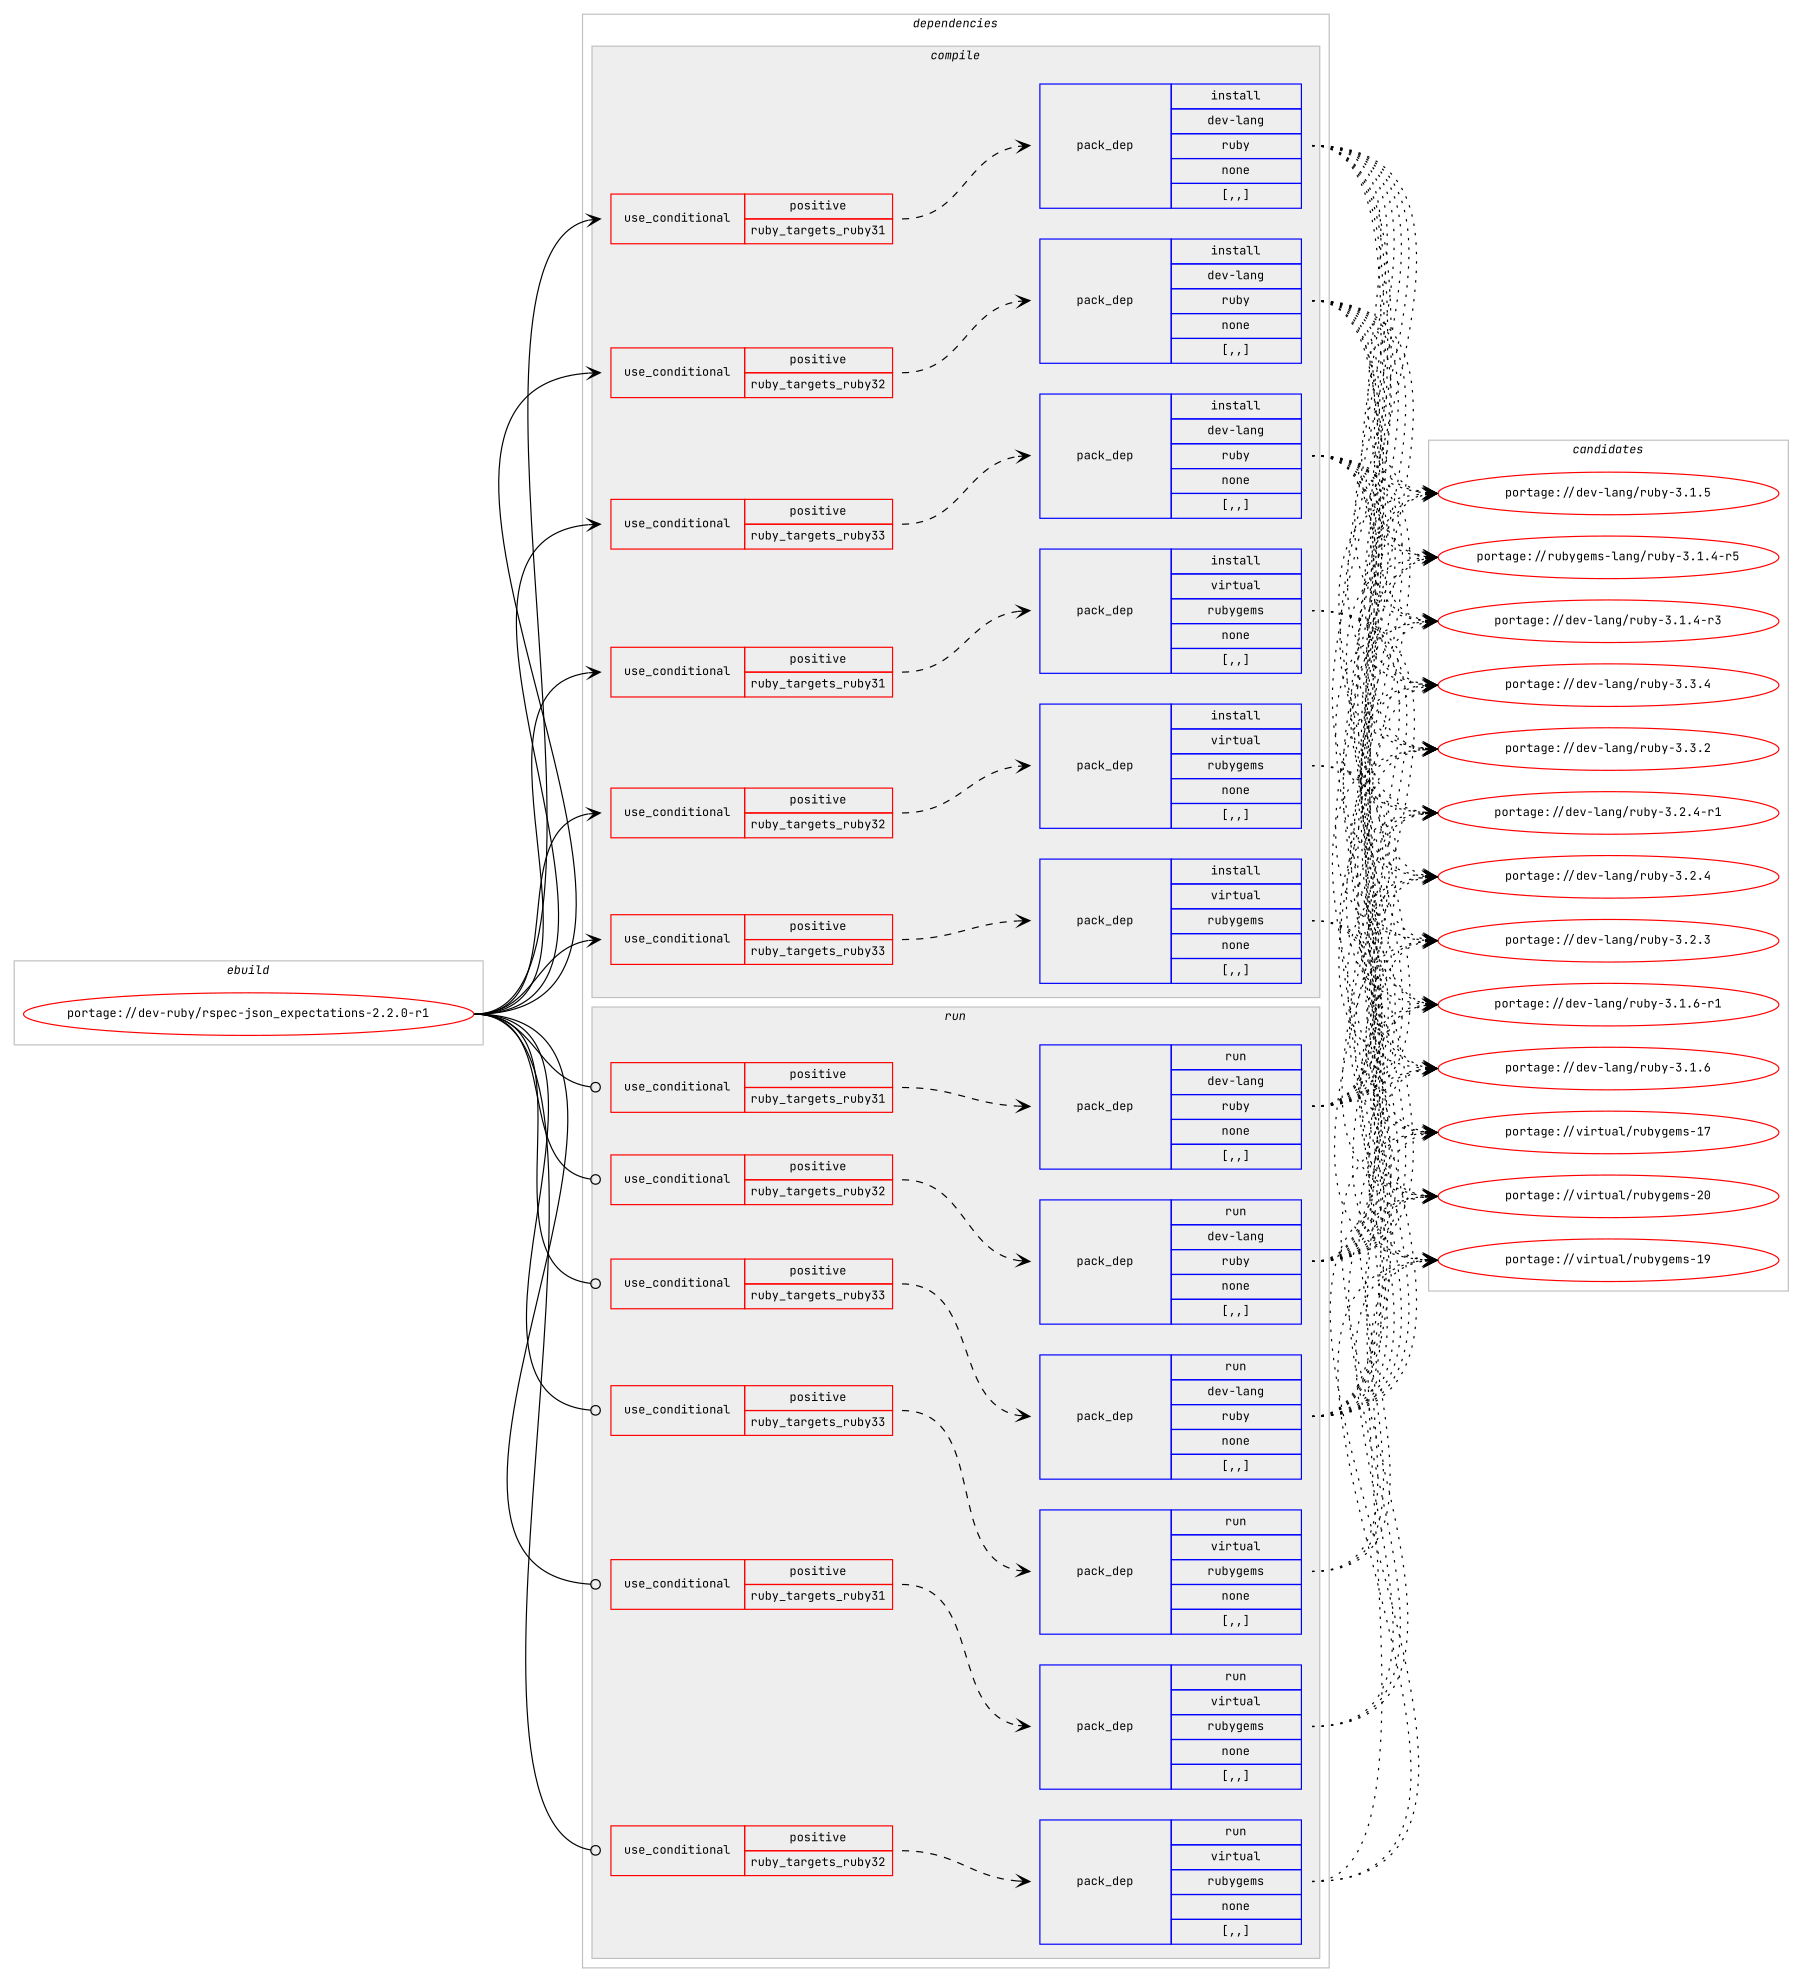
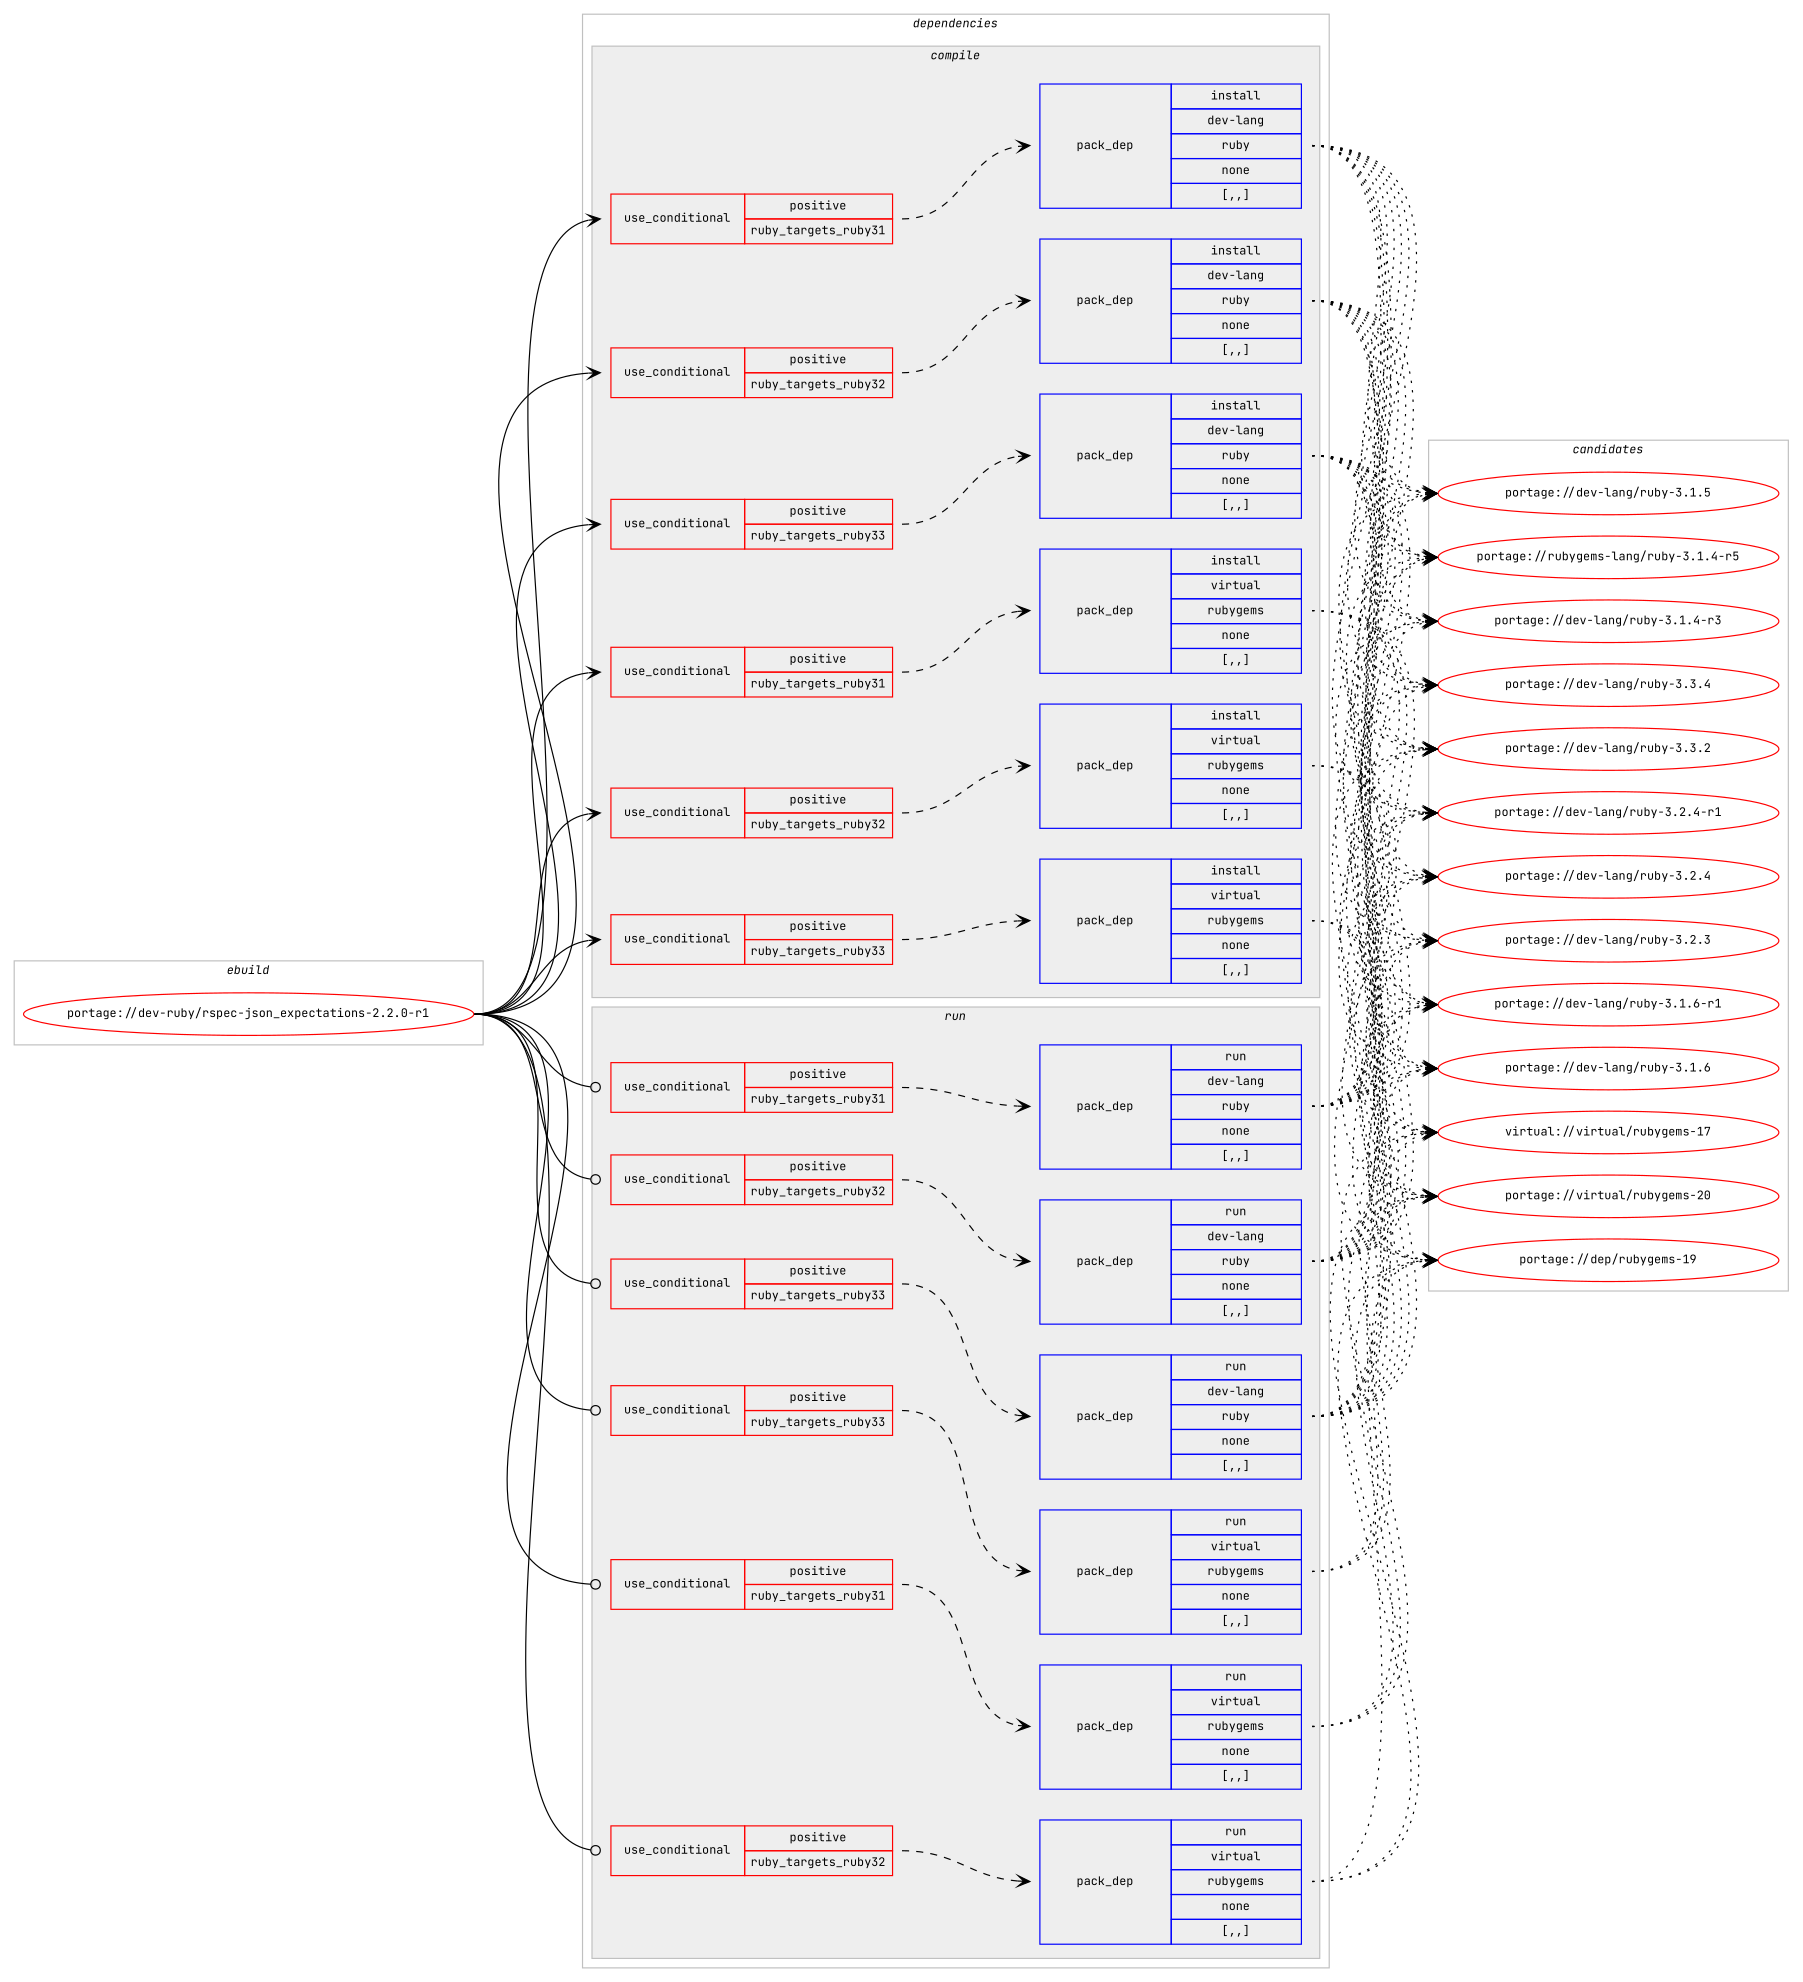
(1609, 1132) -> (1609, 1132)
(1609, 1260) -> (1609, 1260)
